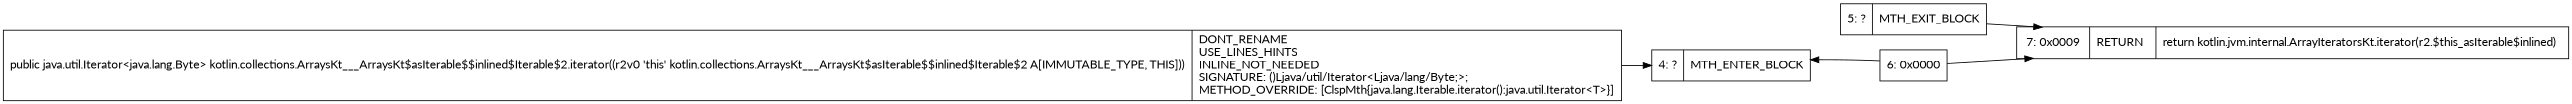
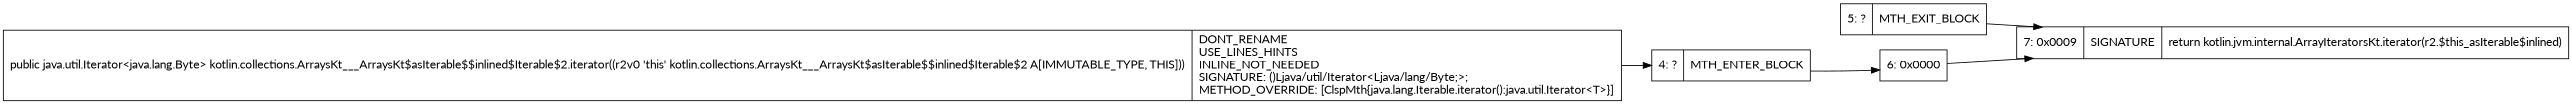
(2120, 42) -> (2123, 42)
(1849, 60) -> (1841, 71)
